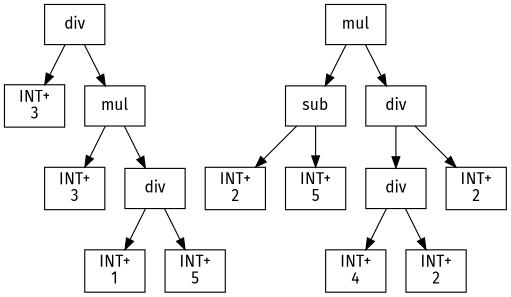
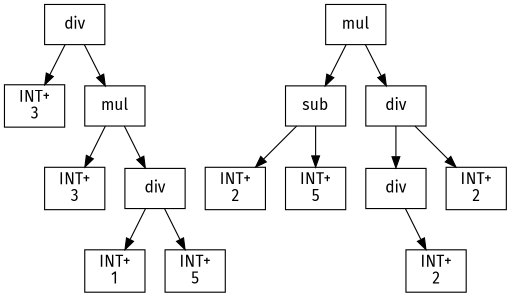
(356, 271) -> none
